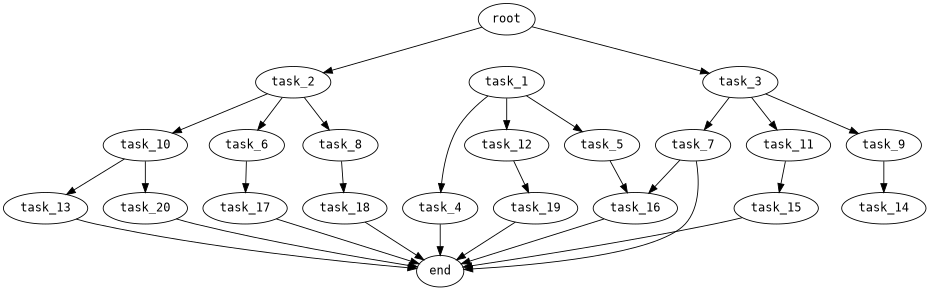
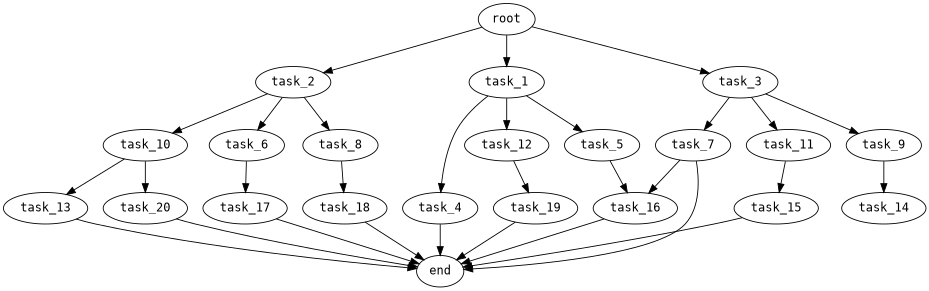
none -> (507, 46)
